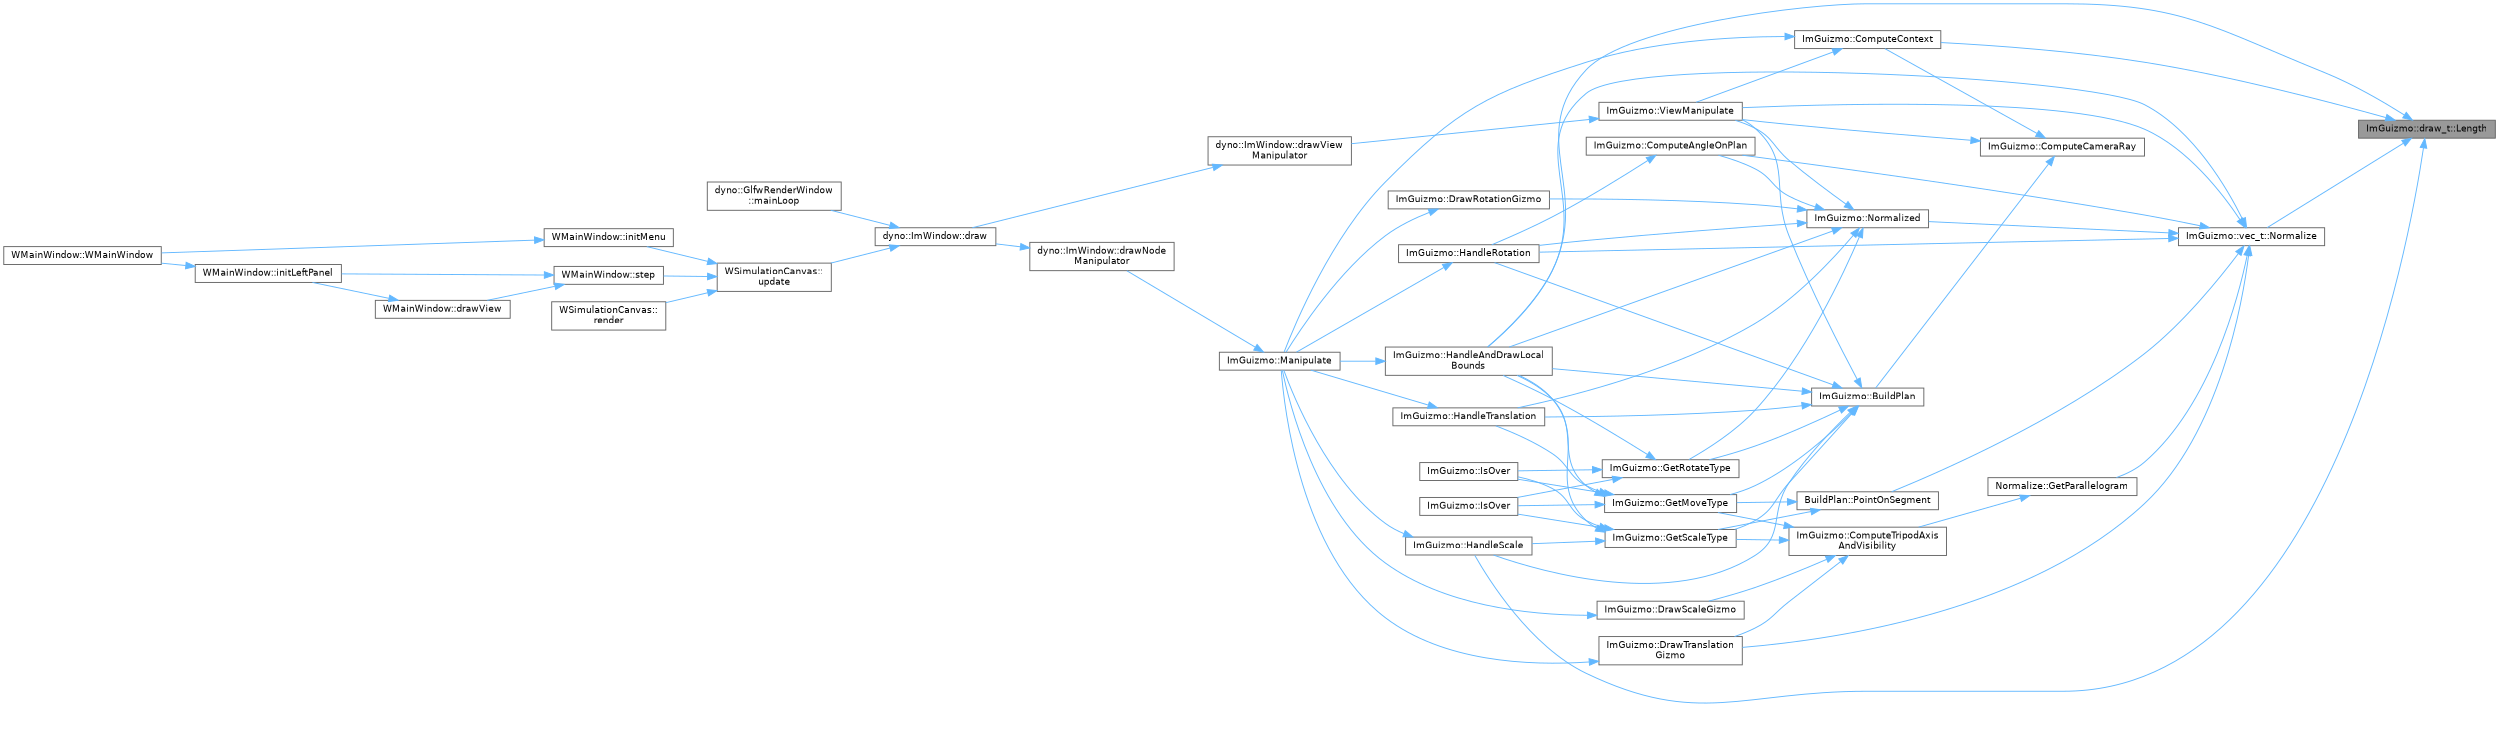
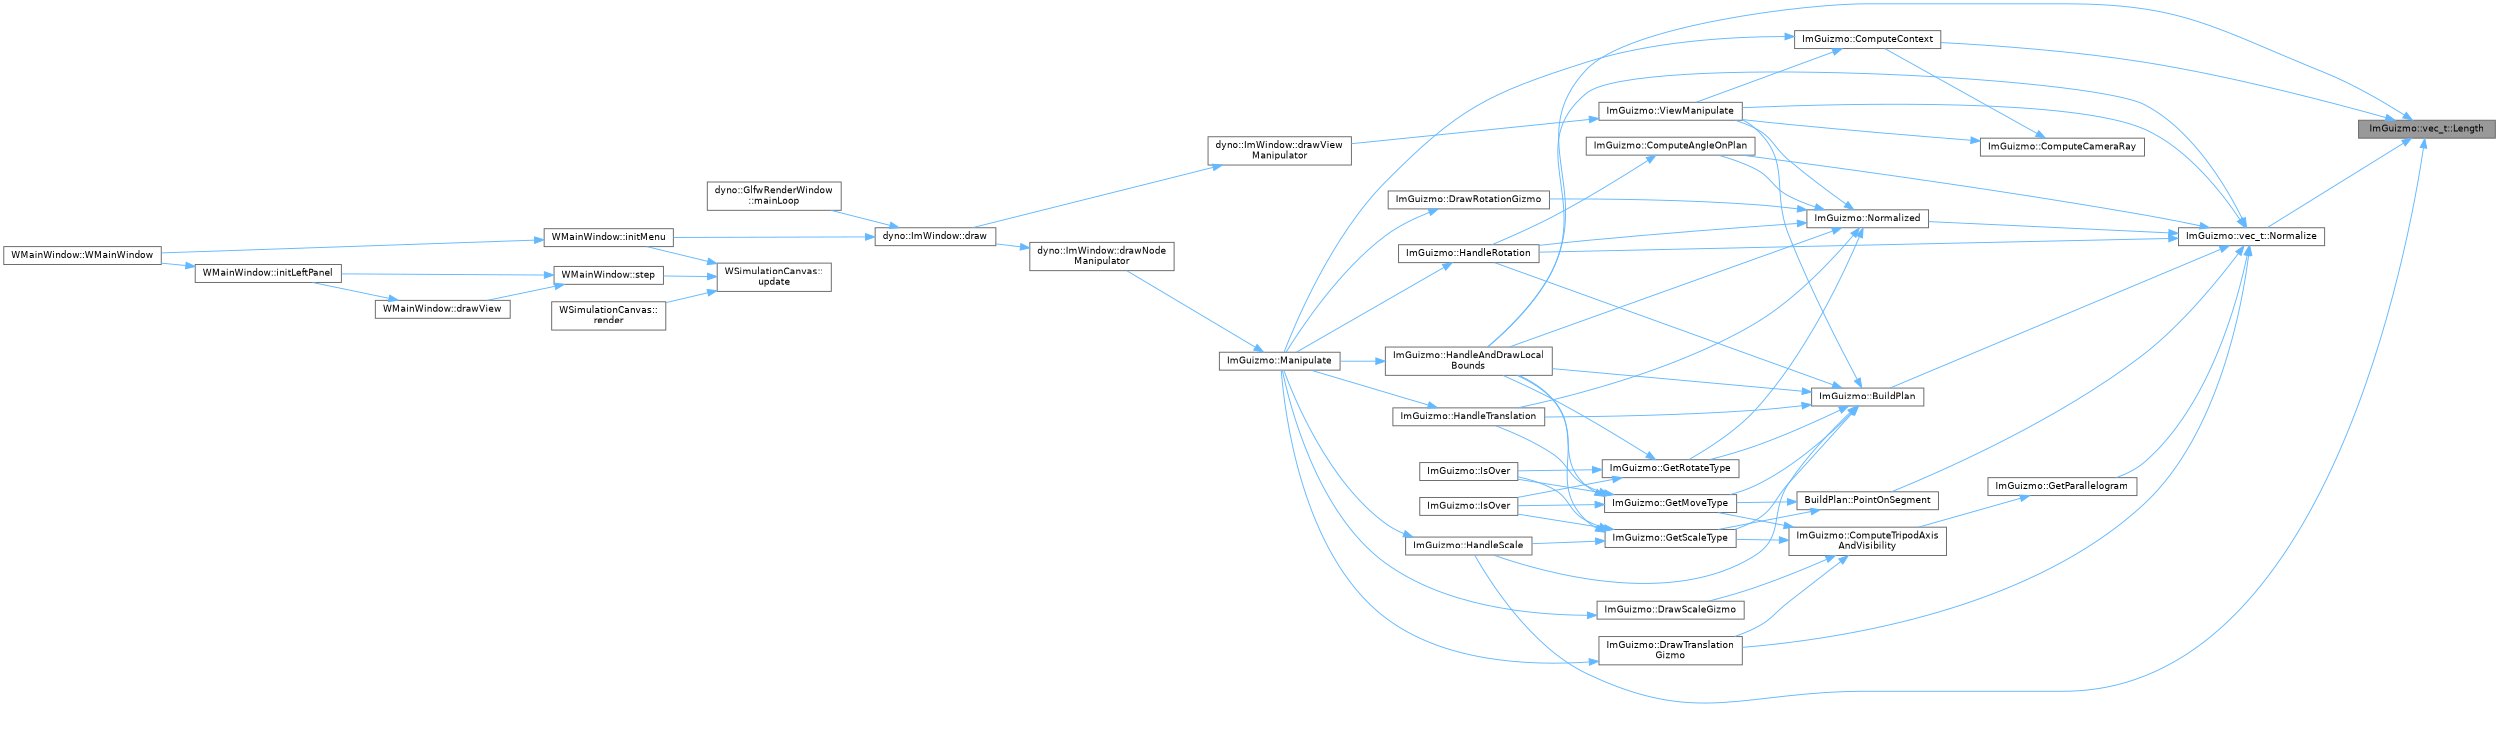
(2427, 129) -> (2427, 129)
(860, 256) -> (769, 237)
(1962, 276) -> (2055, 319)
(2062, 487) -> (2062, 487)
